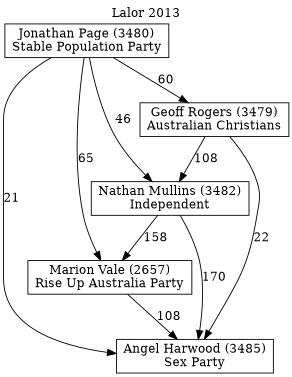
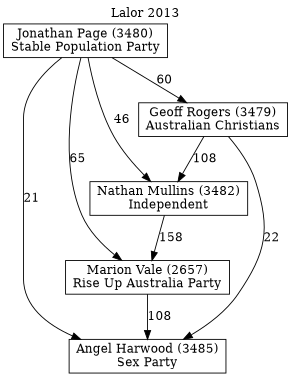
(201, 271) -> none
